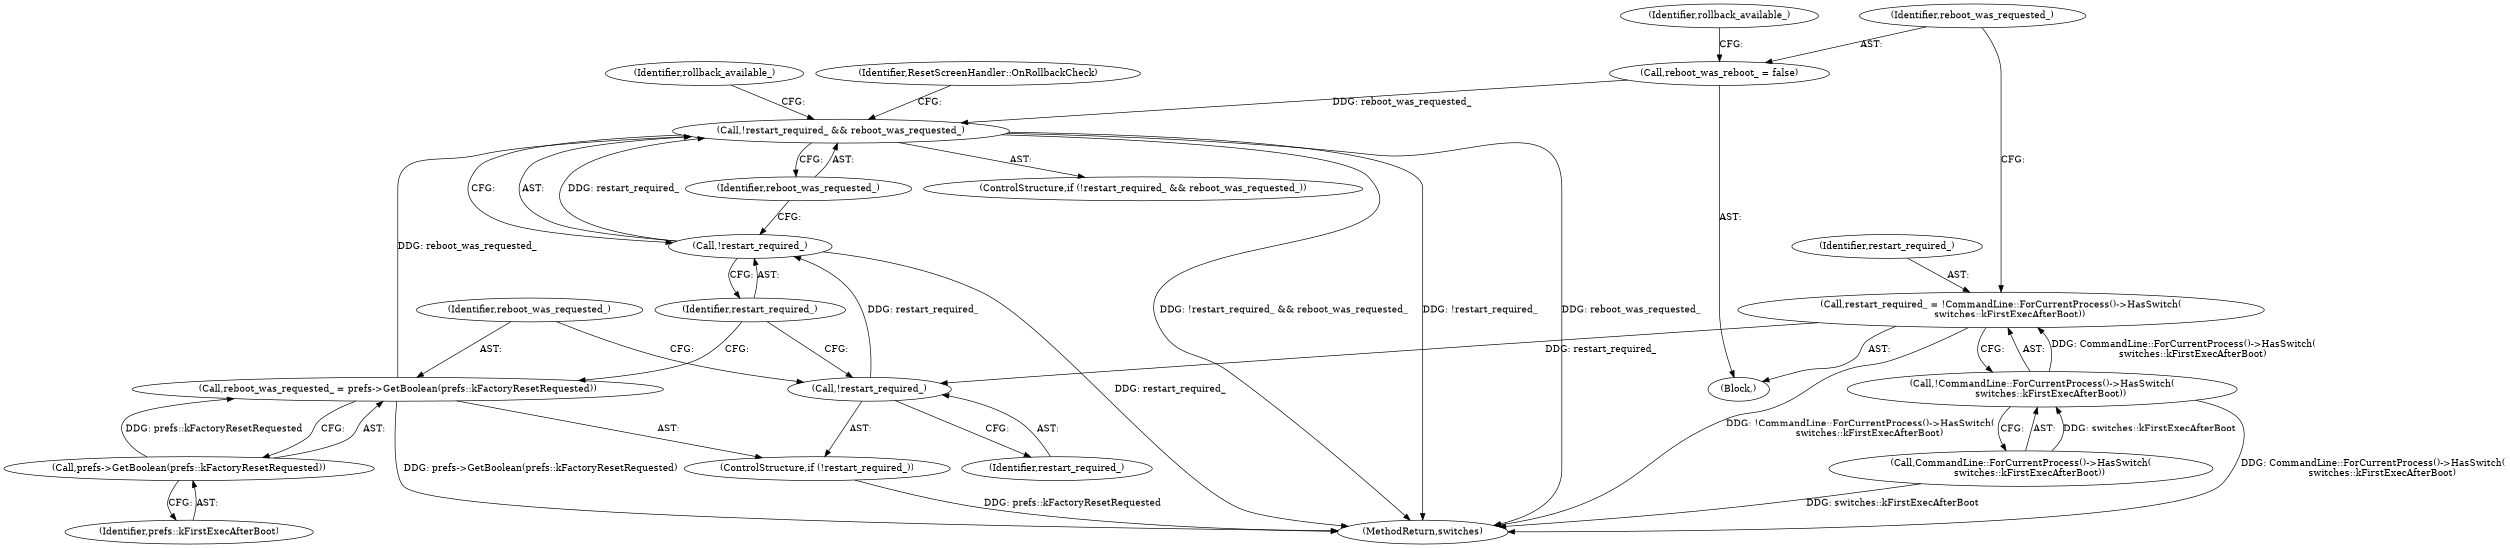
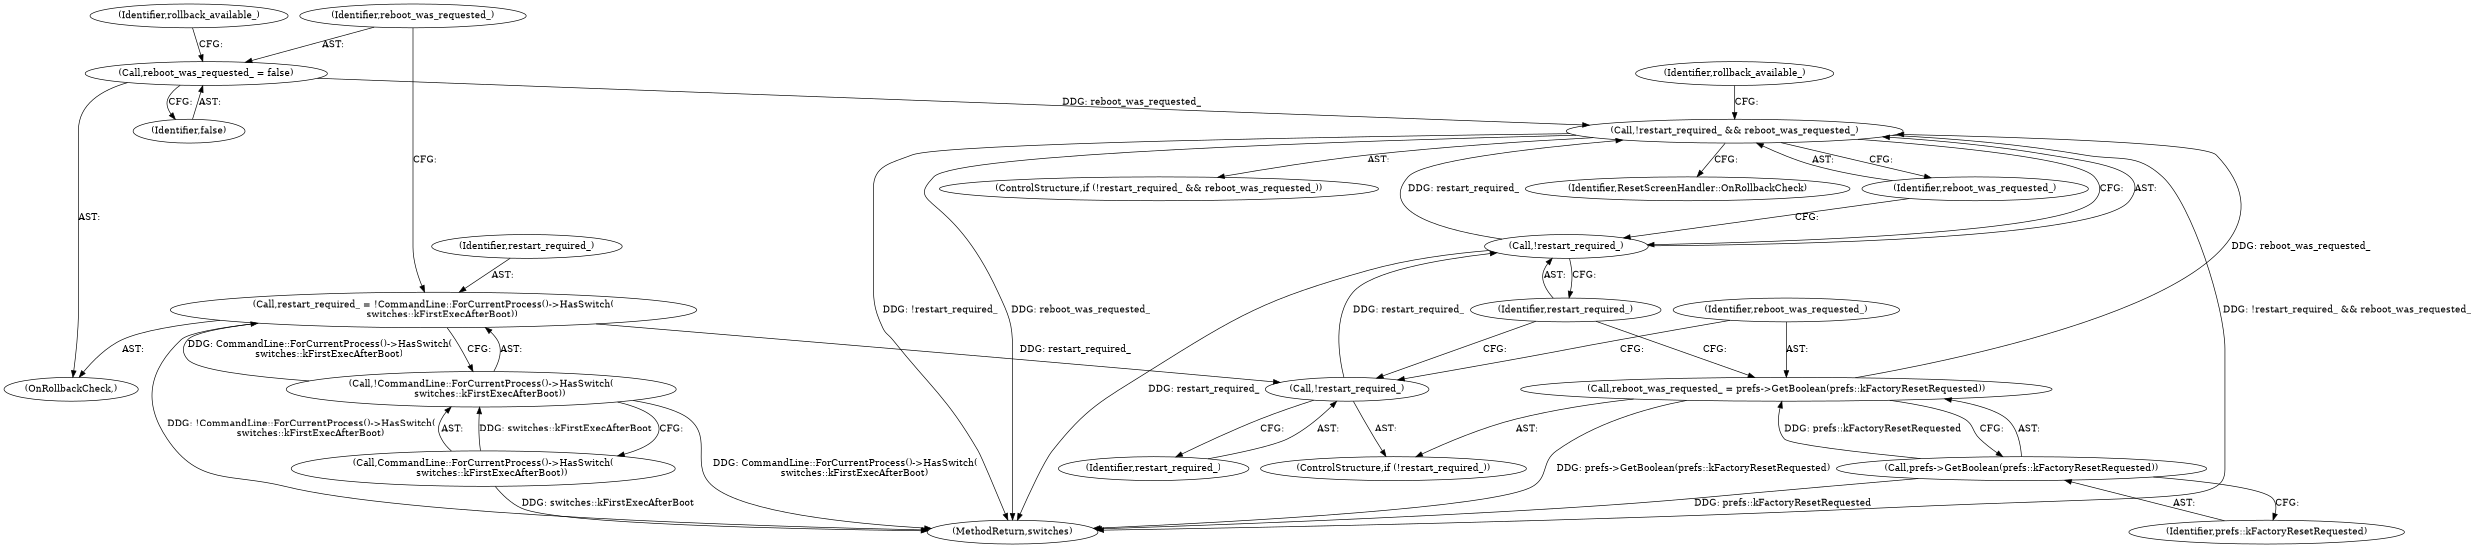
(1720, 74) -> (206, 74)
(913, 101) -> (1713, 157)
none -> (189, 131)
(1739, 389) -> (71, 389)
(1091, 520) -> (1510, 511)
(189, 532) -> (2267, 532)
